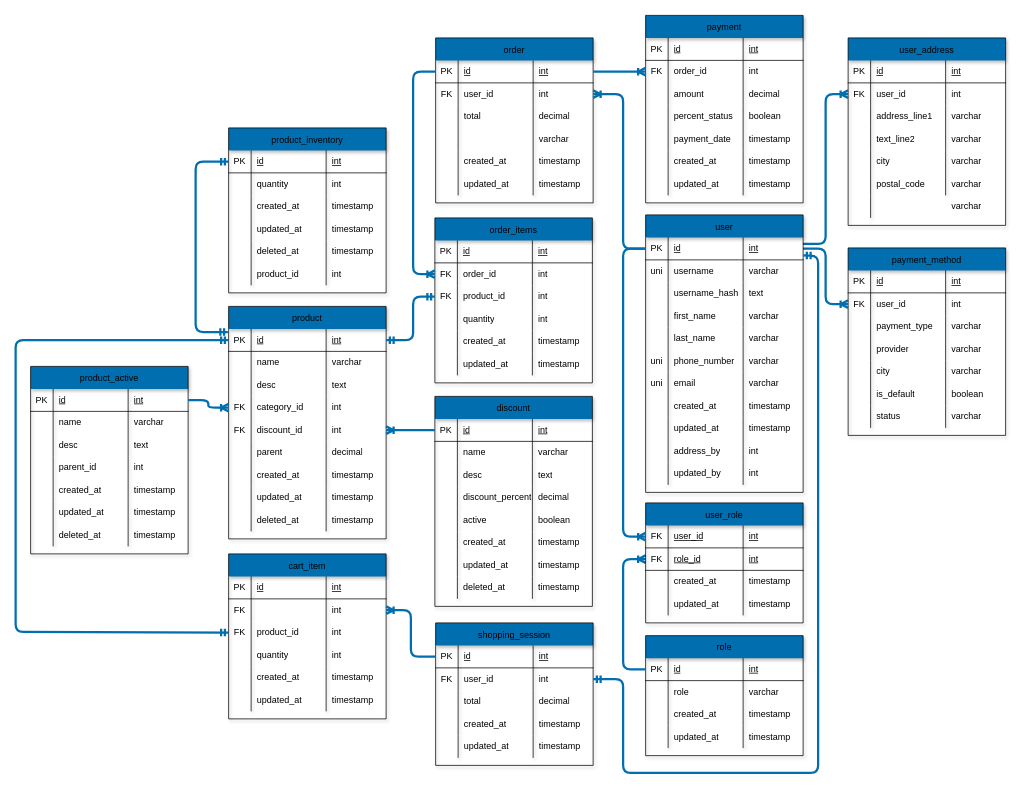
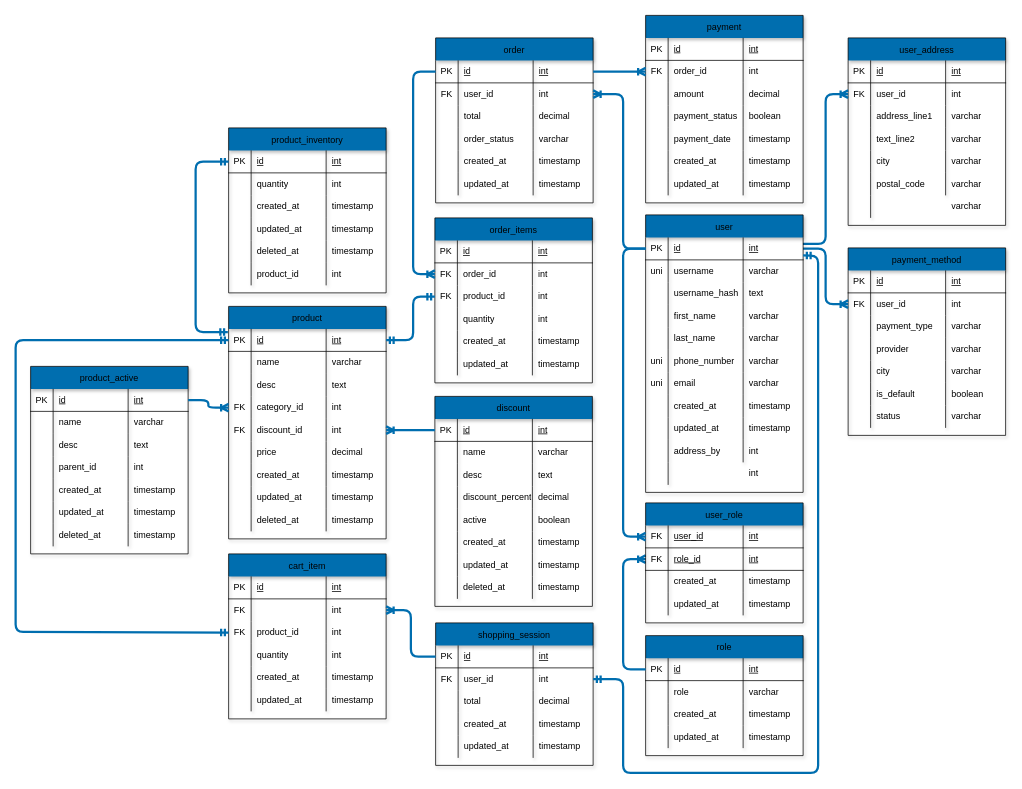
(709, 117) -> (709, 117)
none -> (495, 139)
(272, 453) -> (268, 453)
(705, 474) -> none
